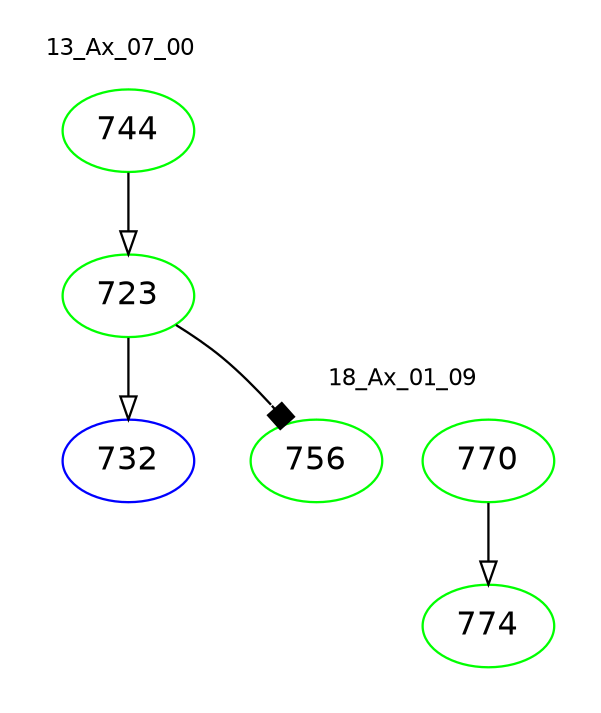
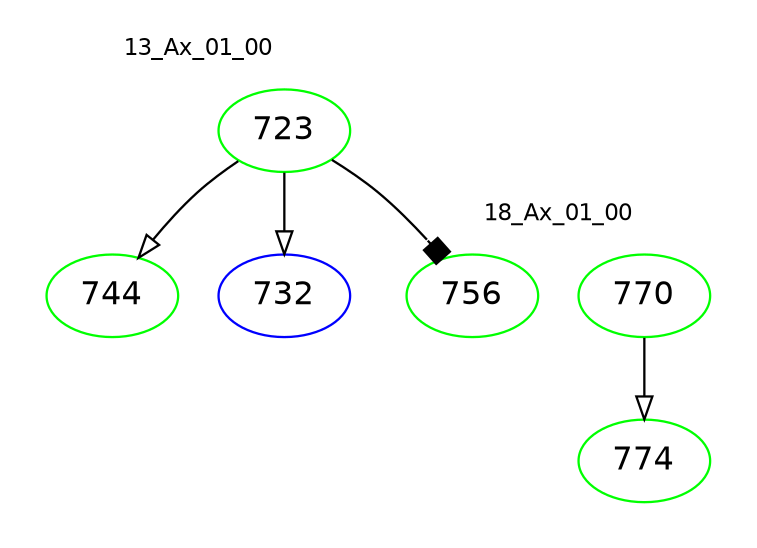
(120, 49) -> (198, 49)
(128, 202) -> (192, 197)
(402, 380) -> (558, 214)
